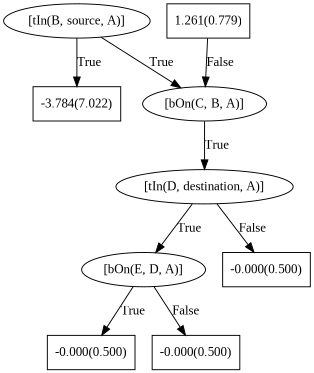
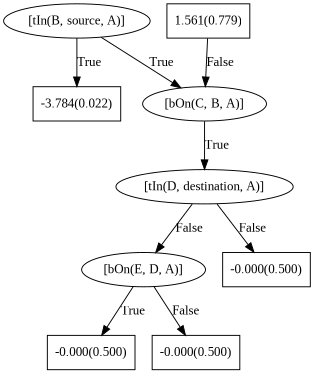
(208, 21) -> (208, 21)
(77, 104) -> (77, 104)
(189, 228) -> (189, 228)
